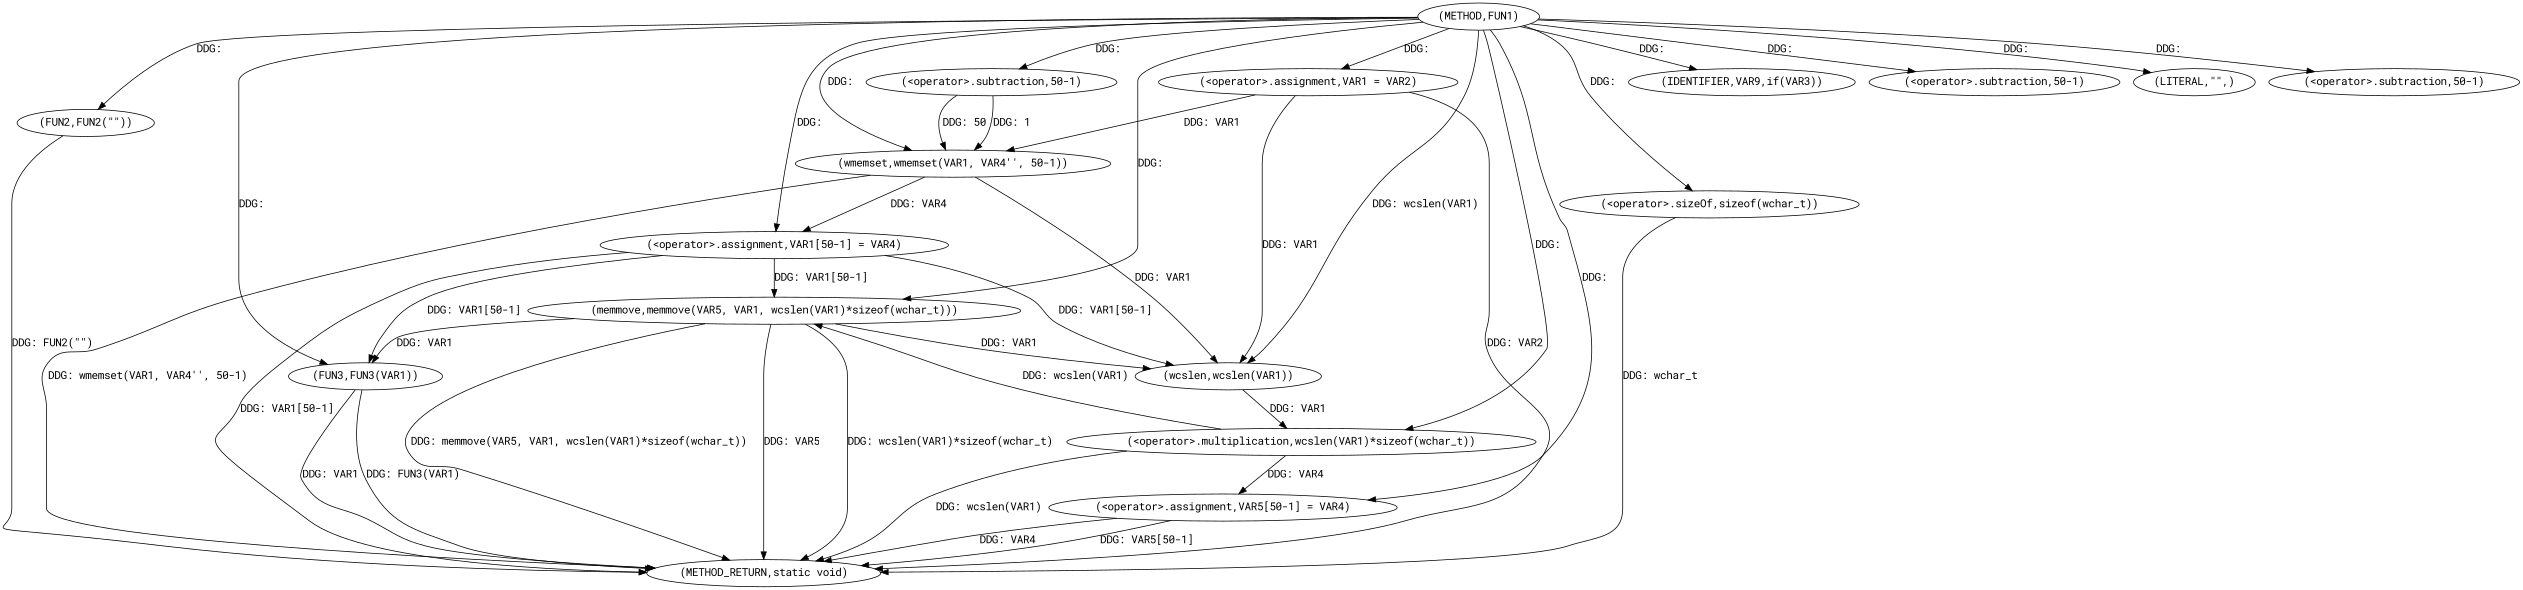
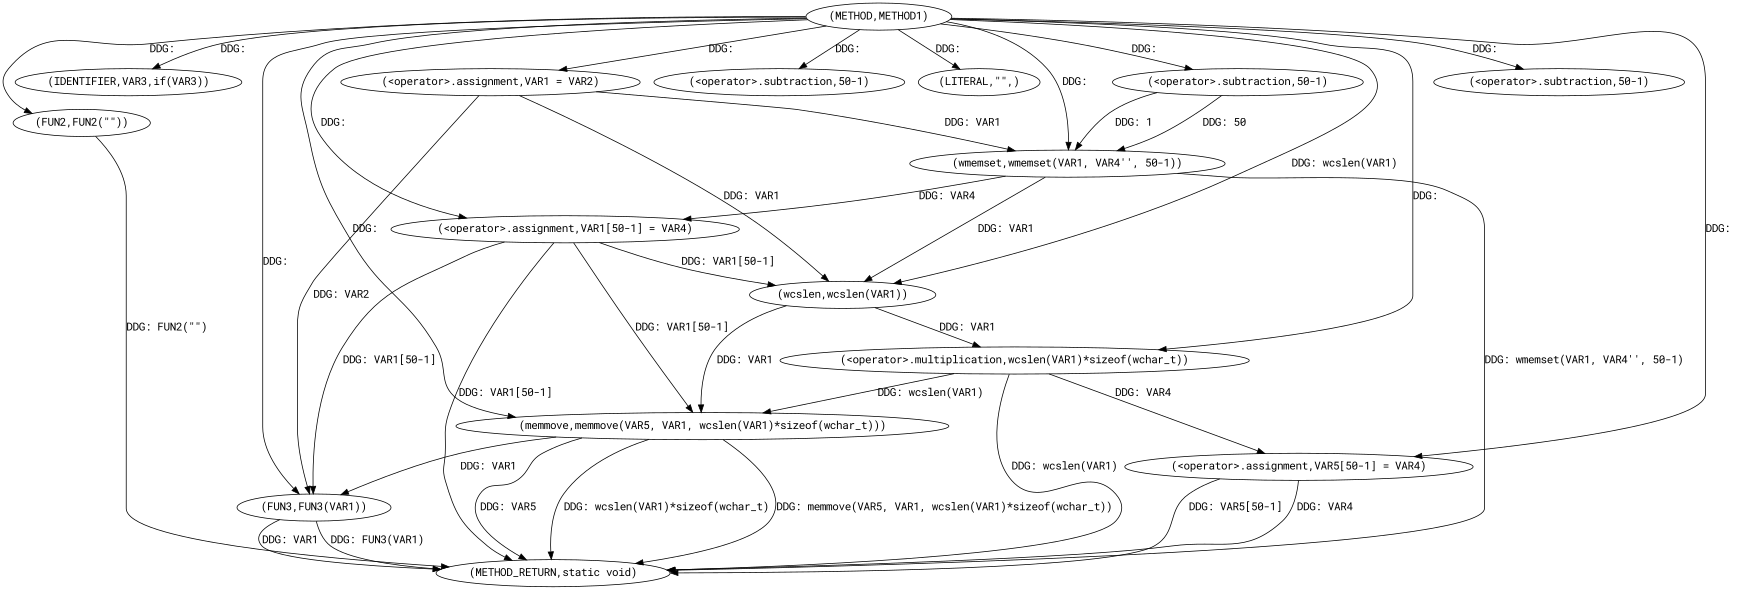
(1479, 17) -> (879, 17)
(1742, 82) -> (128, 82)
(1709, 204) -> none
(989, 350) -> (724, 339)
(1437, 513) -> (325, 266)
